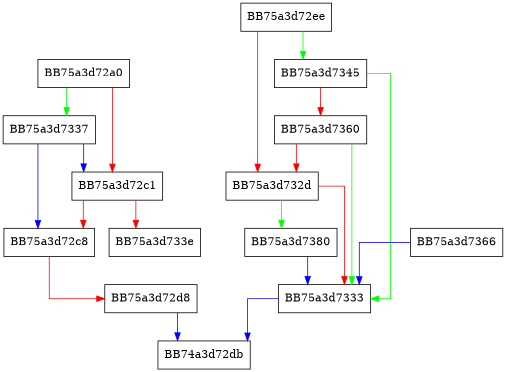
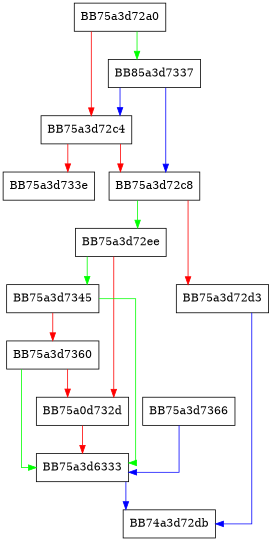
(49, 130) -> (154, 74)
(117, 186) -> (86, 130)
(272, 186) -> (82, 411)
none -> (138, 210)
(291, 242) -> none
(151, 299) -> (222, 299)
(325, 299) -> (82, 468)
